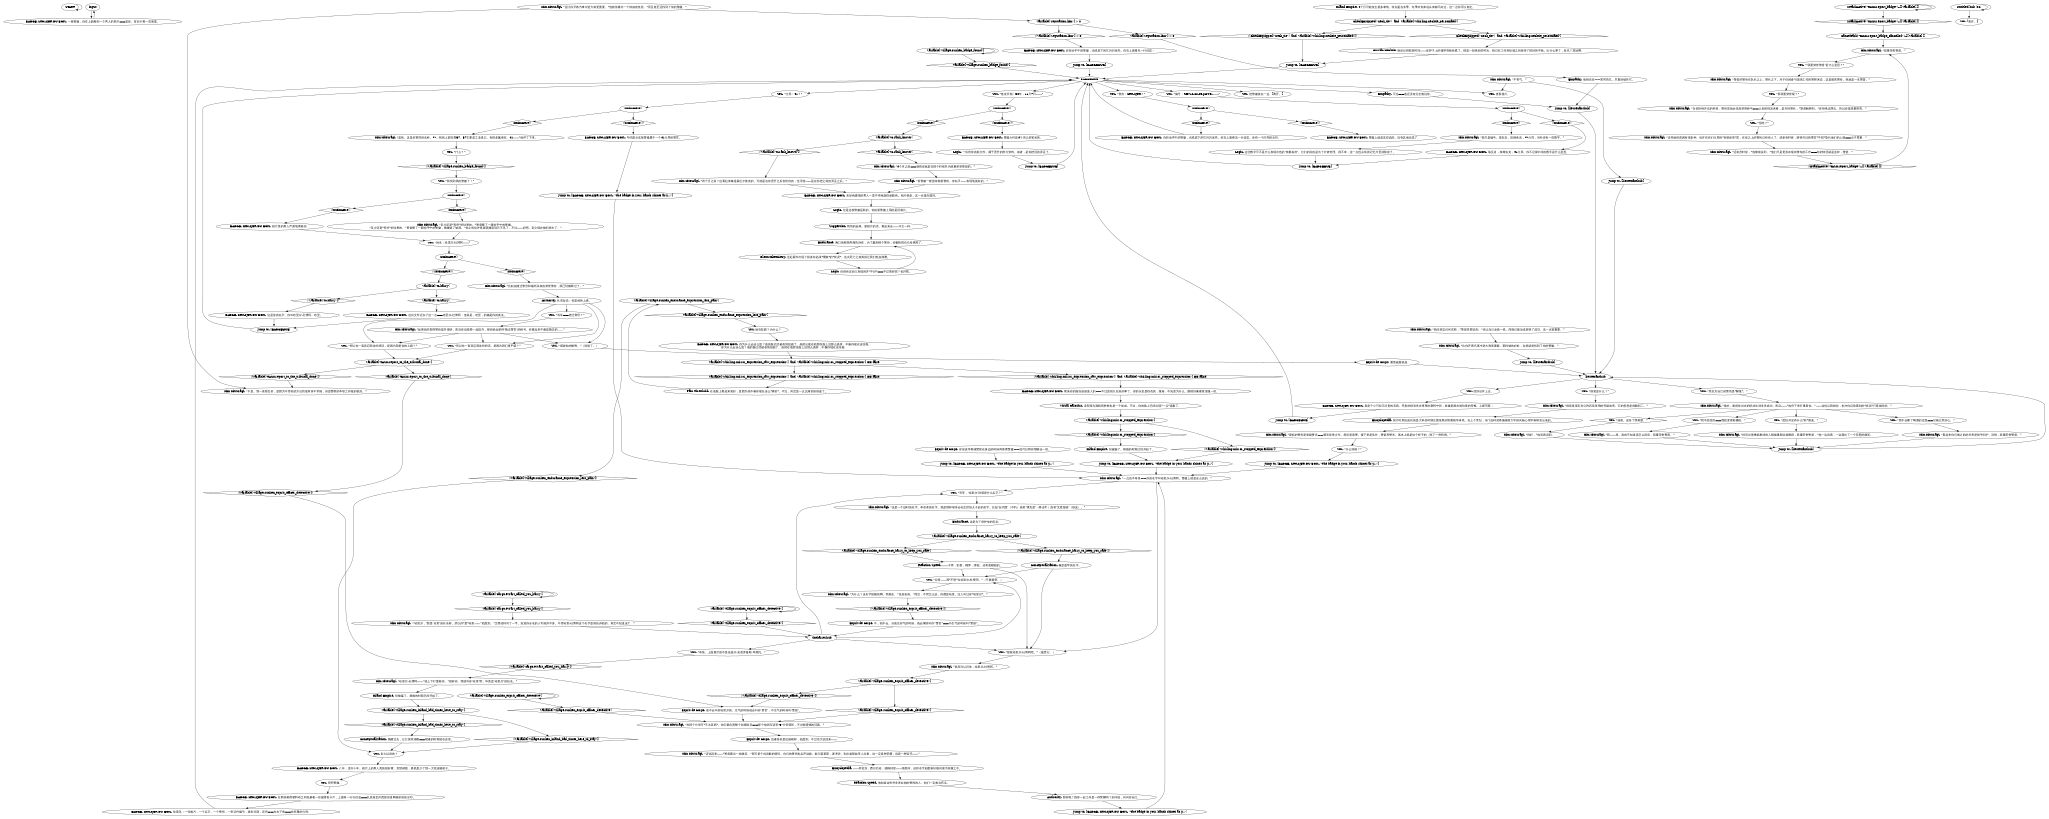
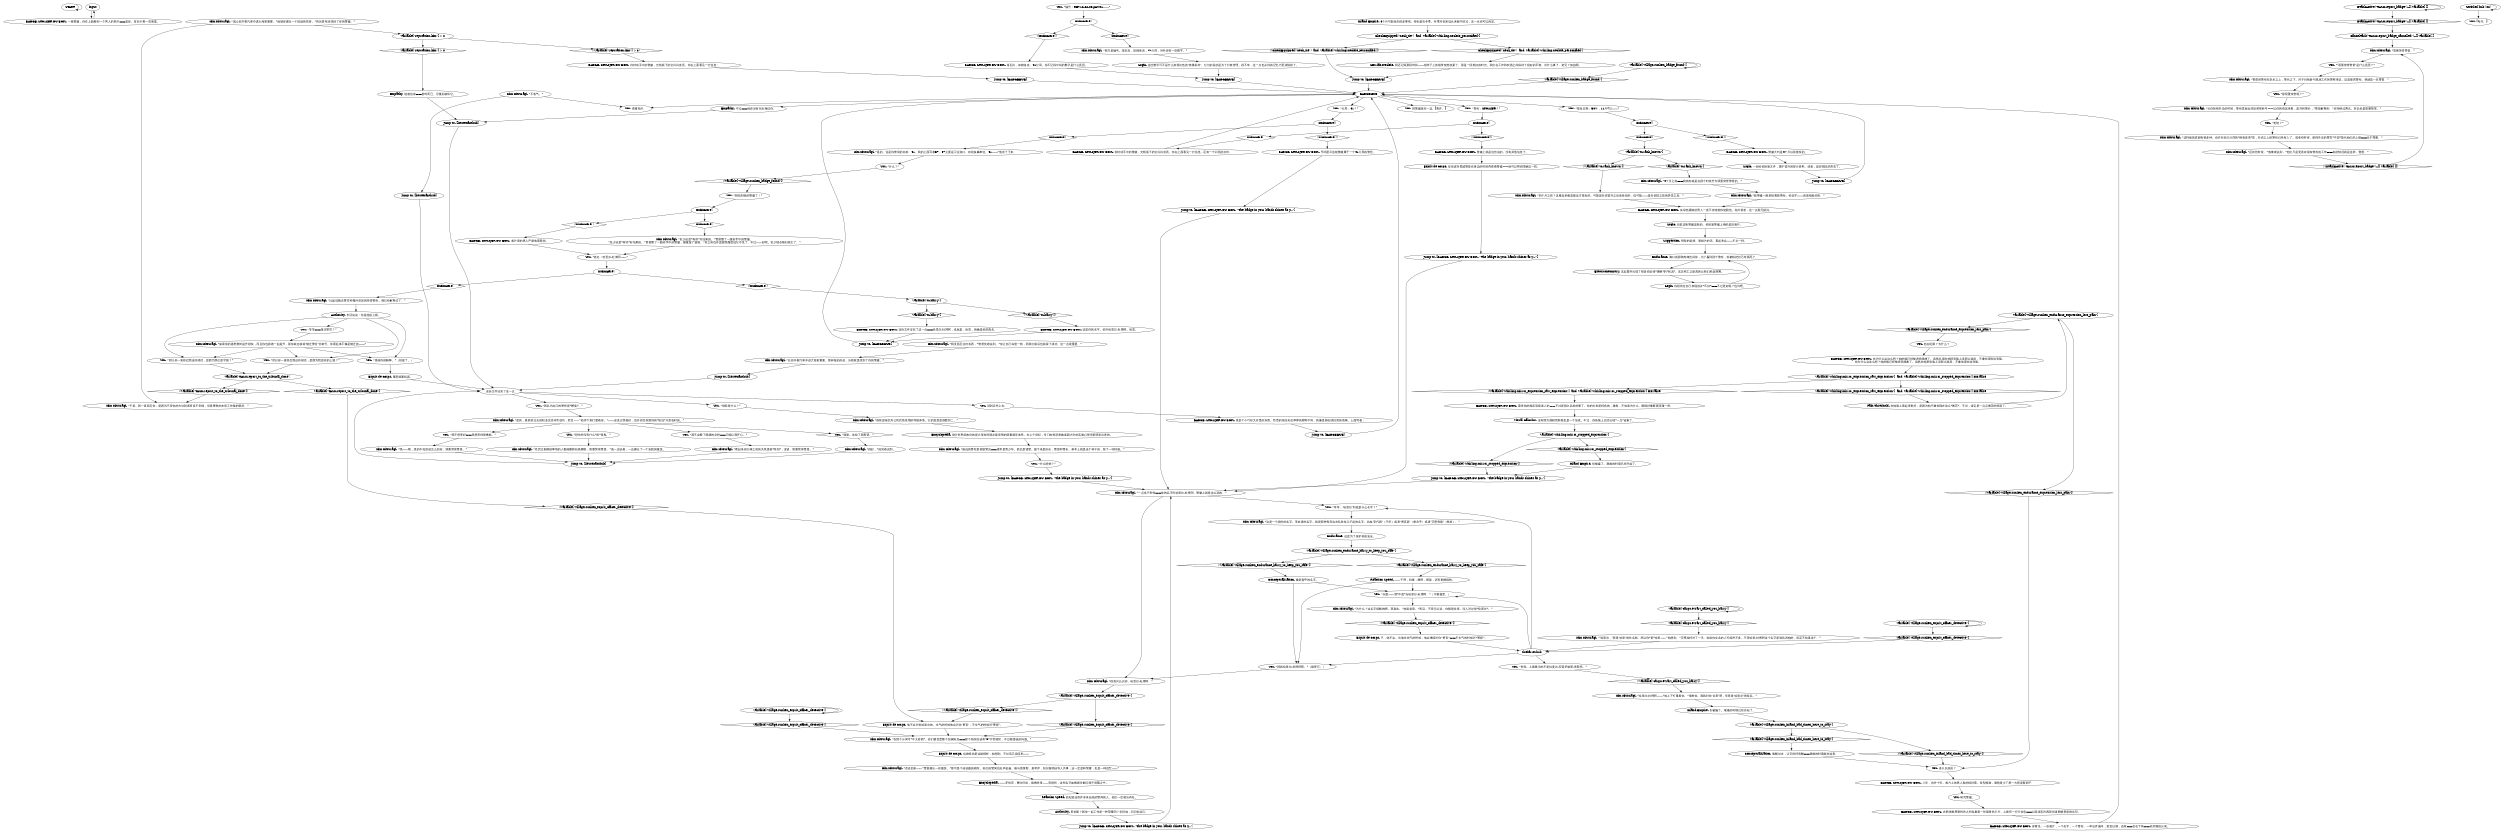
(1089, 80) -> (1369, 94)
(1135, 86) -> none
none -> (1482, 159)
(1596, 377) -> (500, 391)
(1157, 603) -> (1142, 584)
